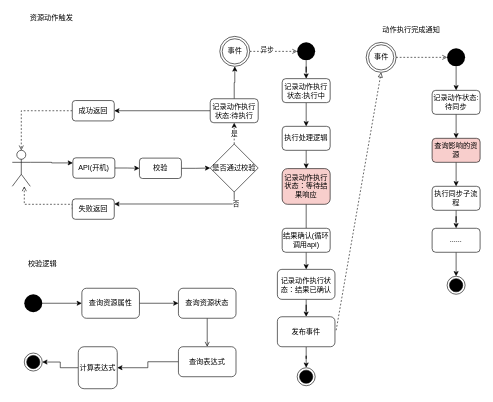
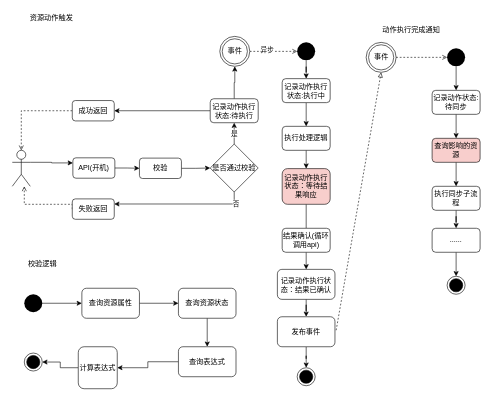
(234, 135) -> (234, 135)
(207, 342) -> (207, 341)
